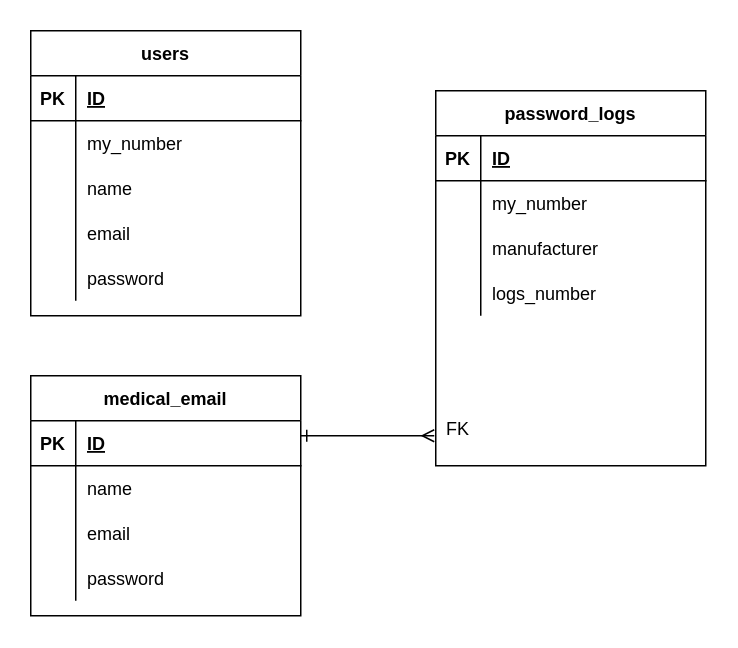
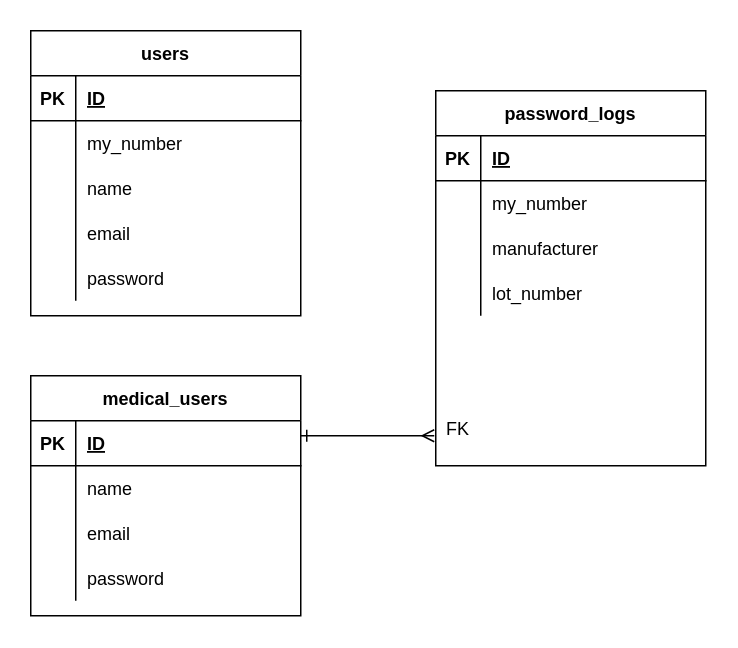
(545, 294) -> (540, 294)
(165, 399) -> (165, 399)
